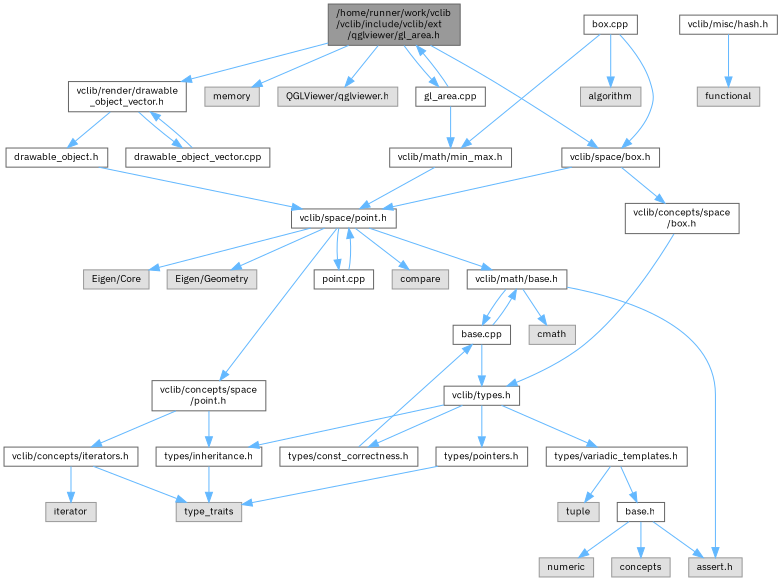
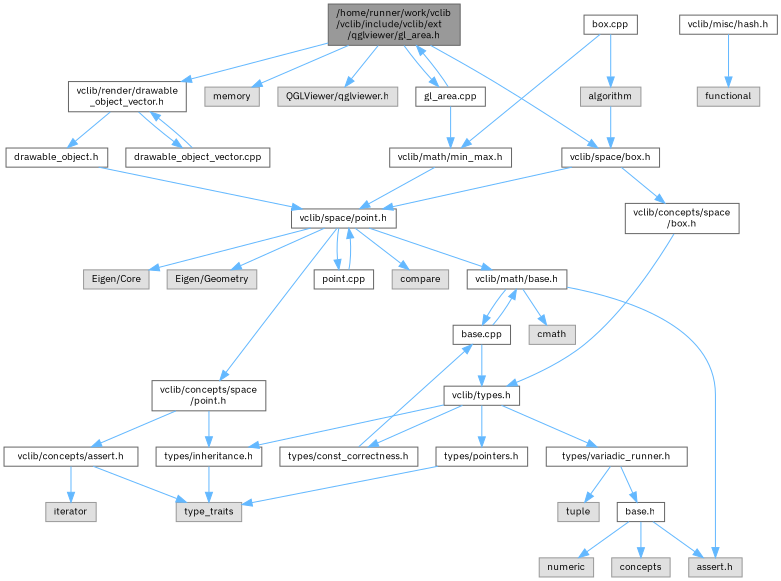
(652, 87) -> (611, 122)
(71, 457) -> (71, 457)
(617, 457) -> (617, 457)
